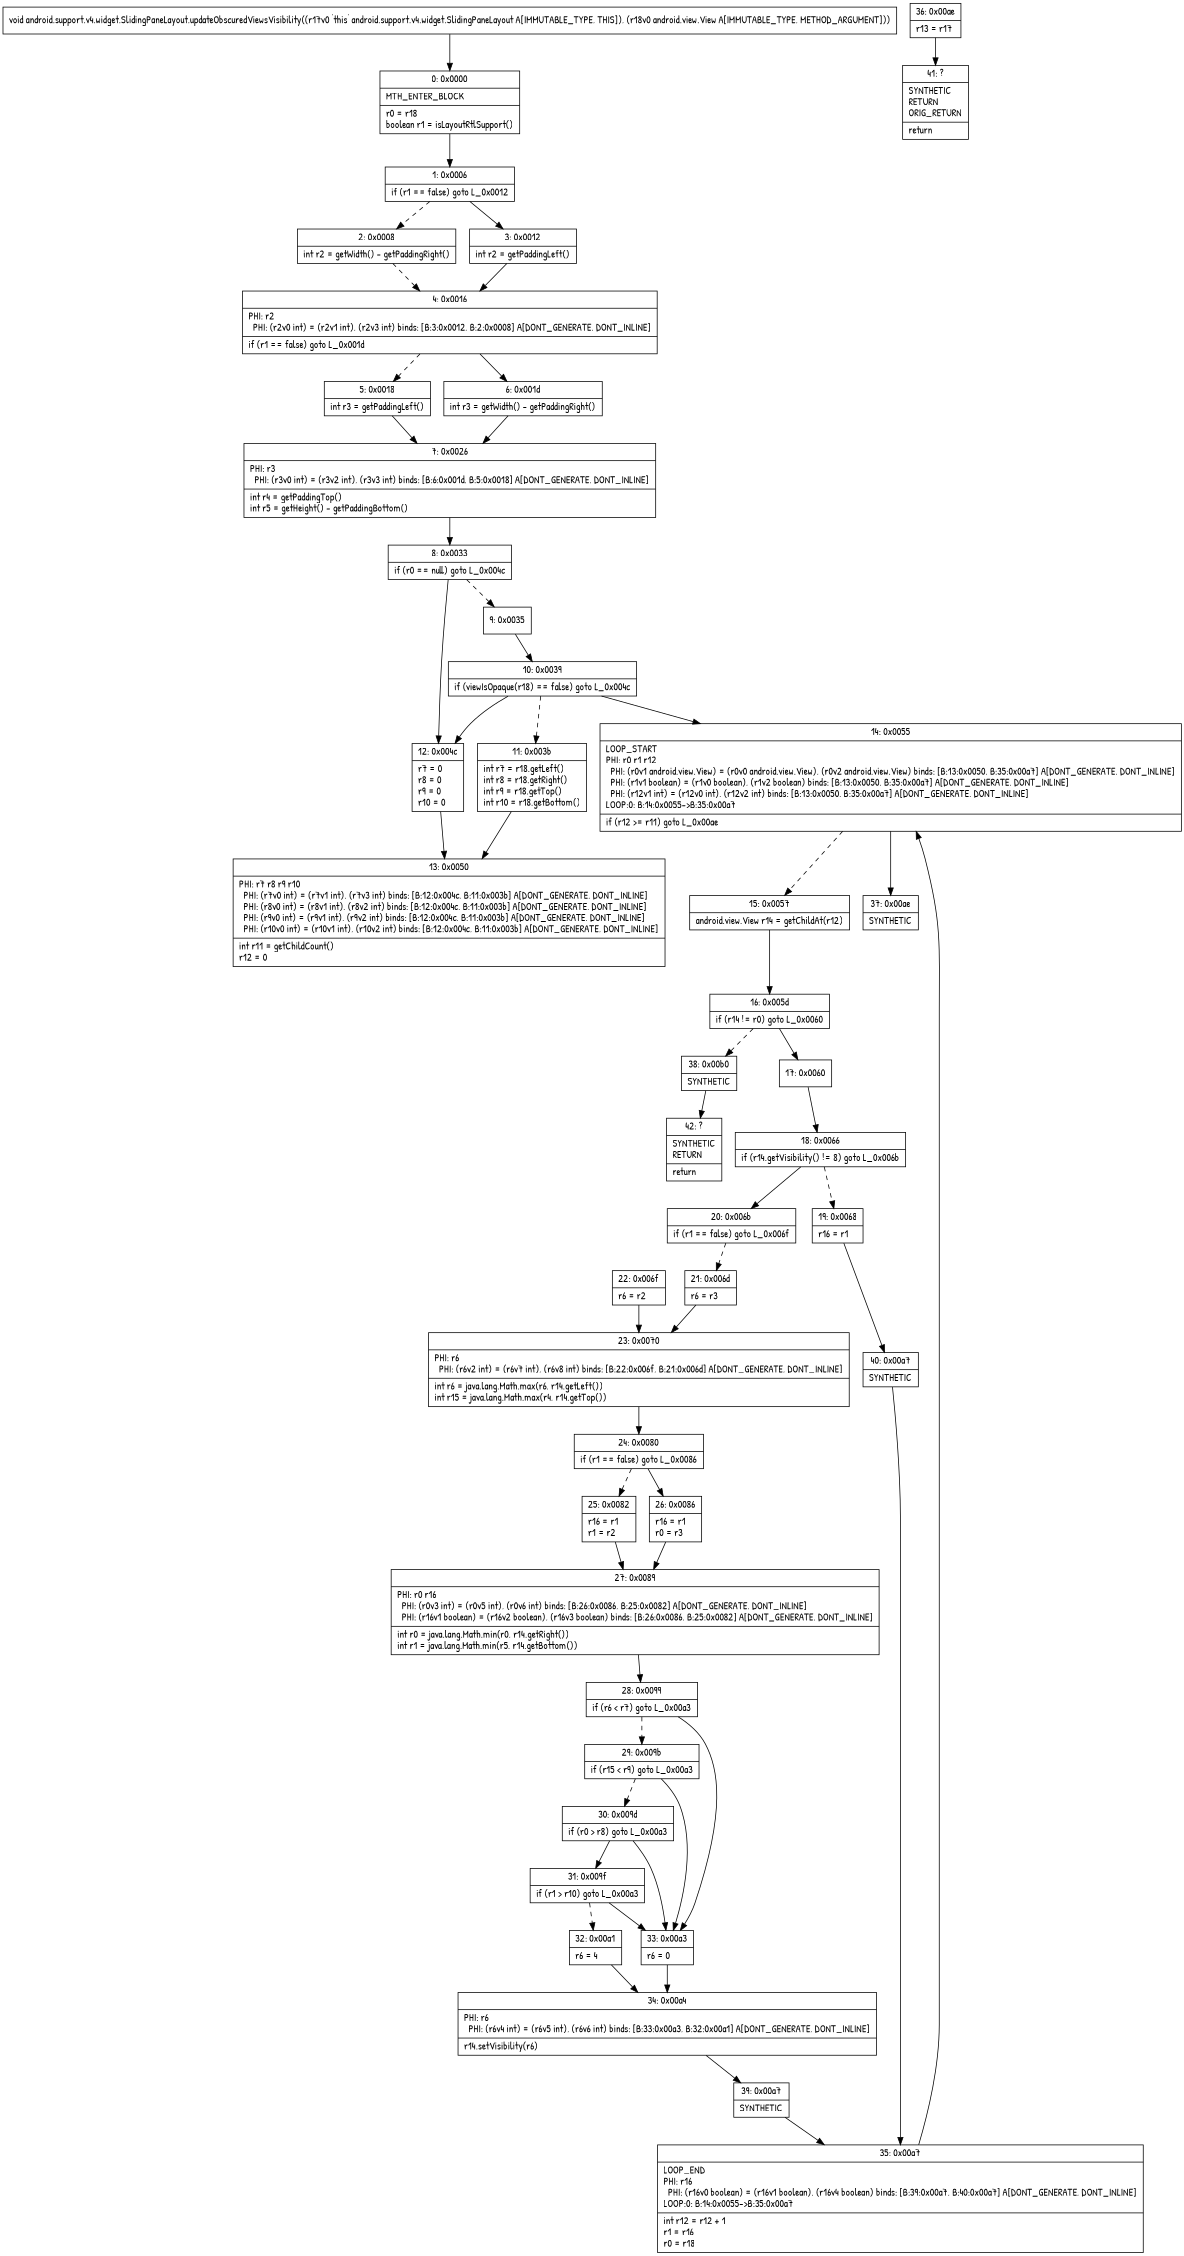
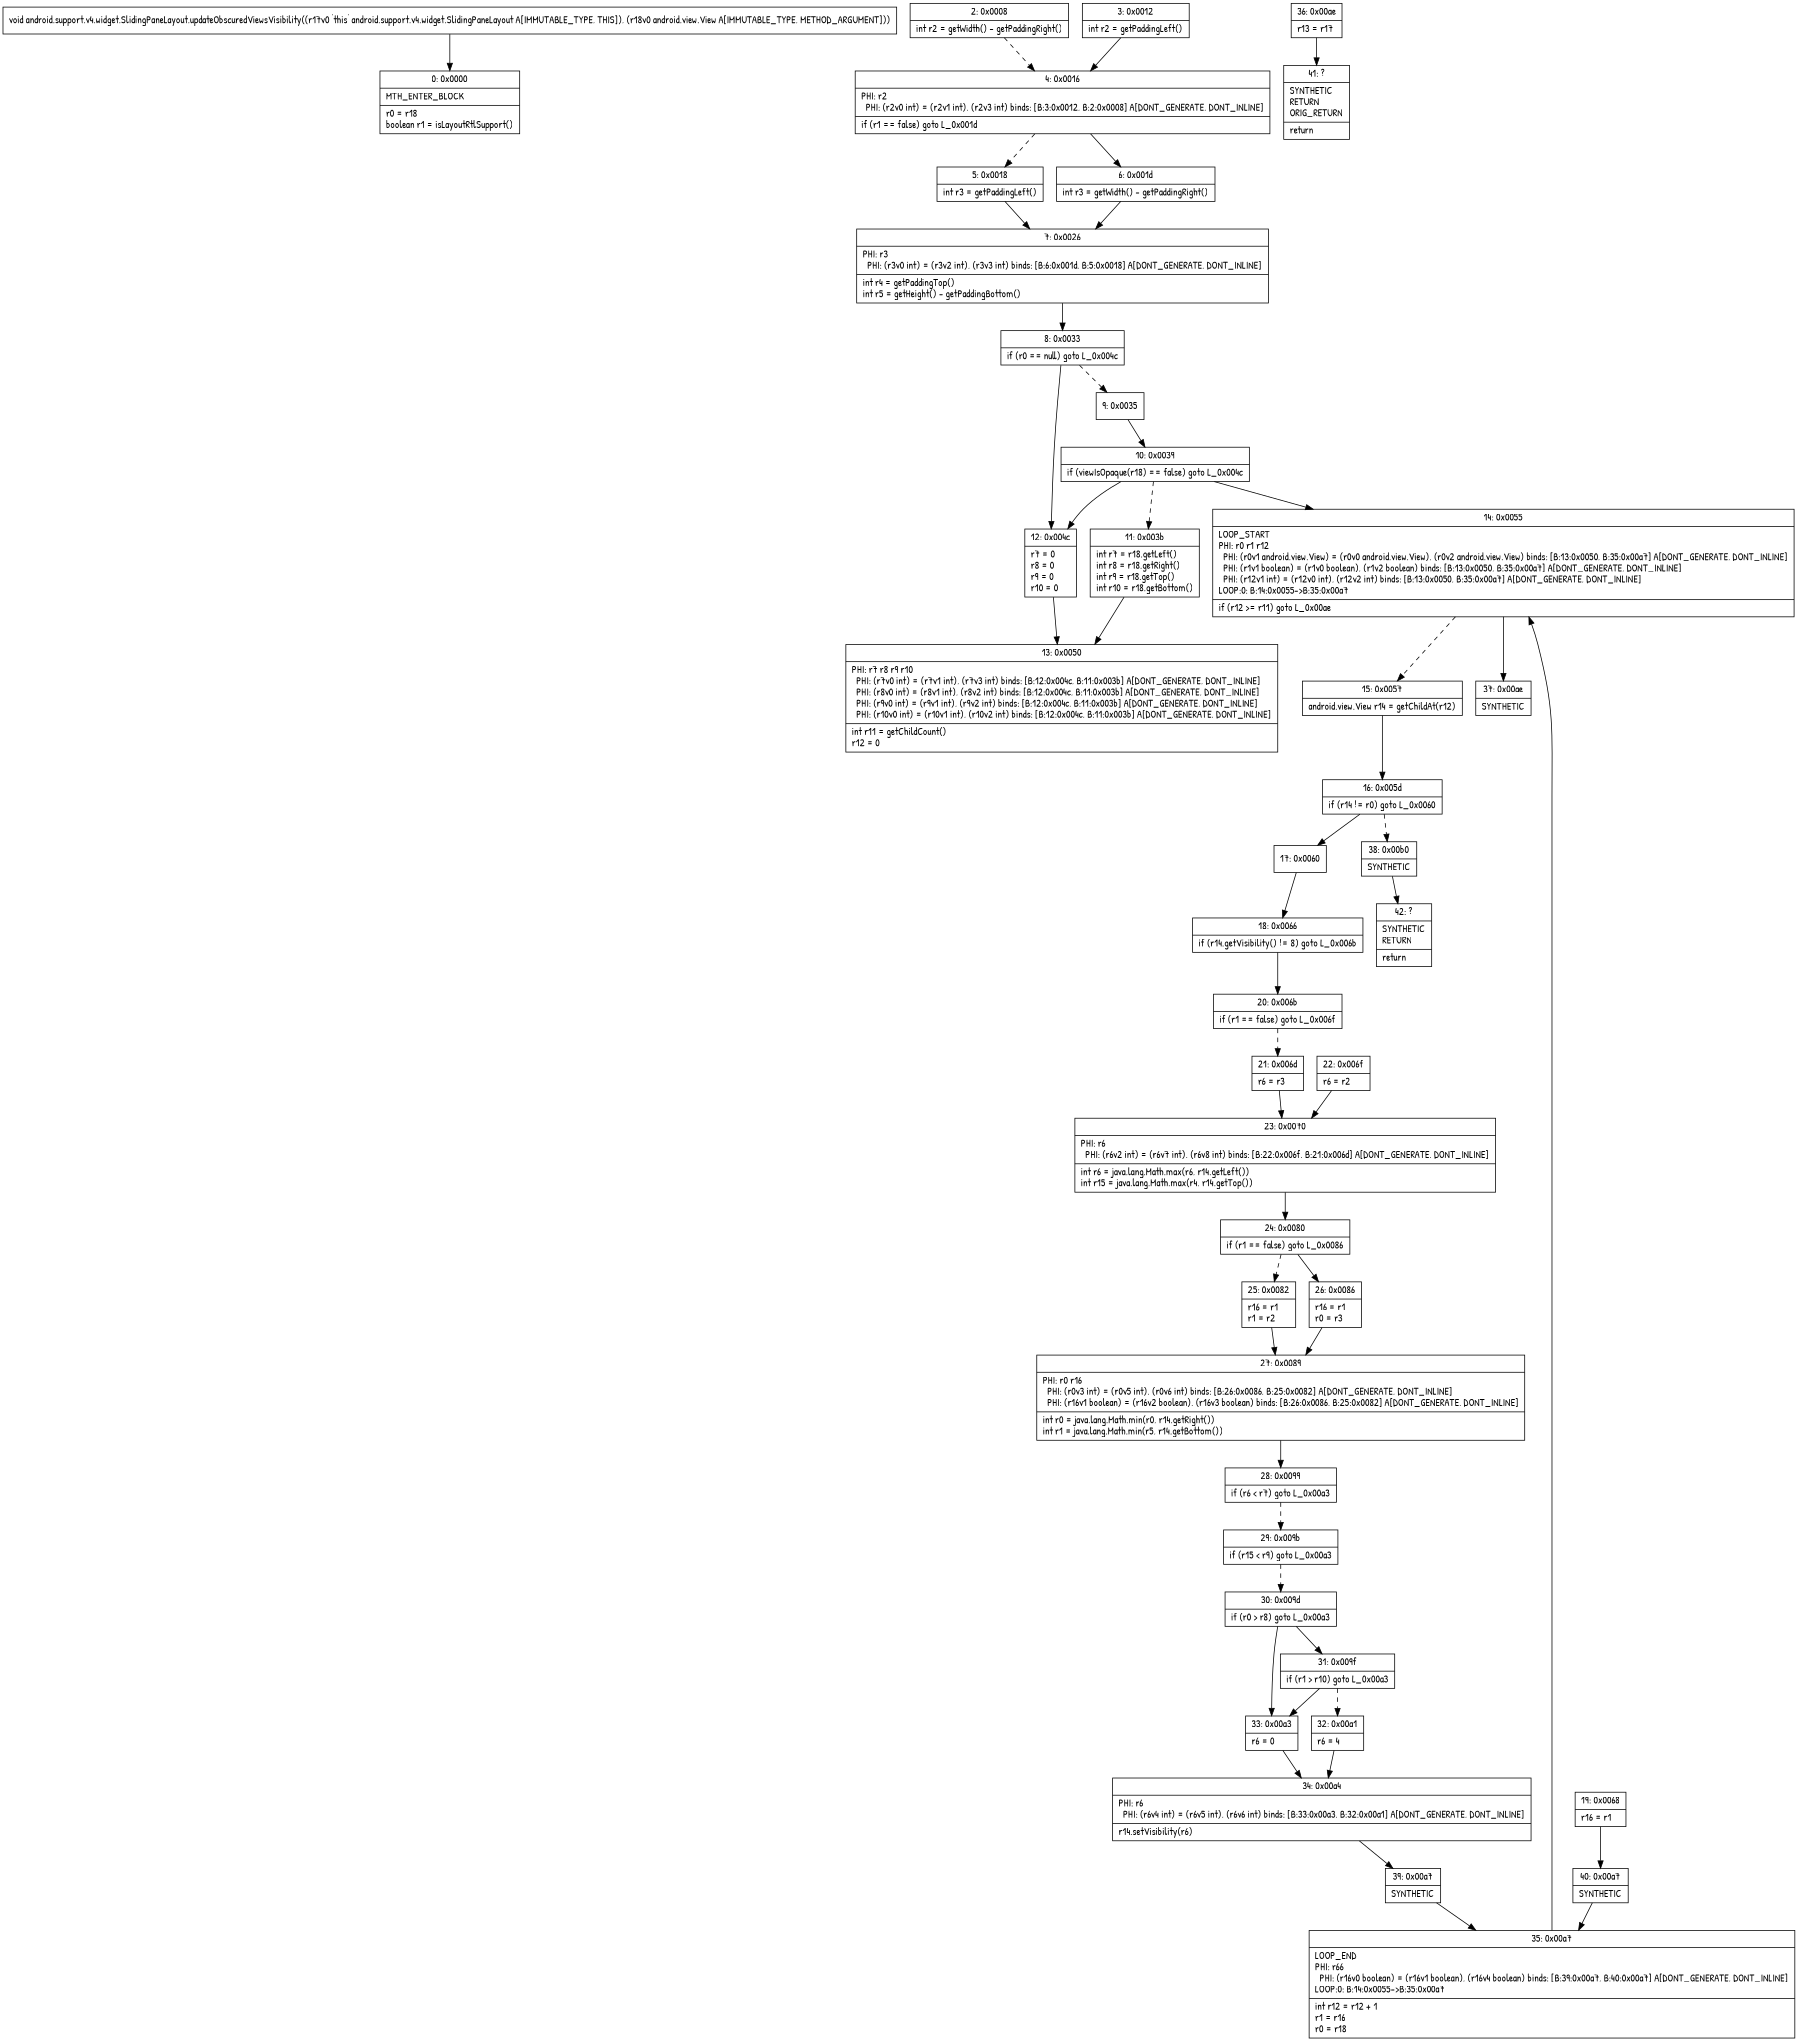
(450, 184) -> none
(828, 1184) -> none
(716, 1816) -> none
(687, 1848) -> none
(679, 2182) -> (1331, 1967)
